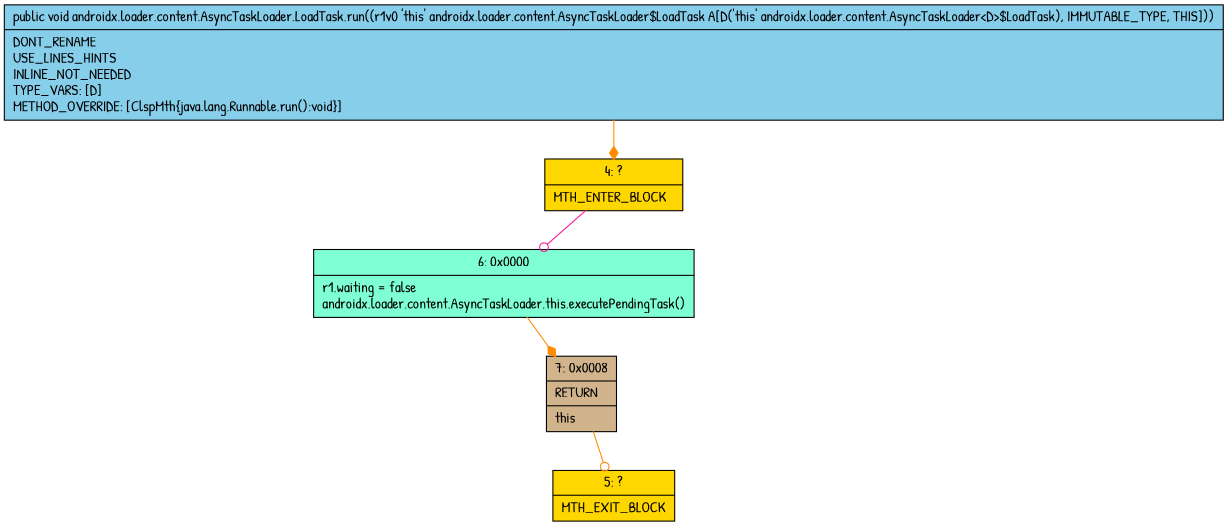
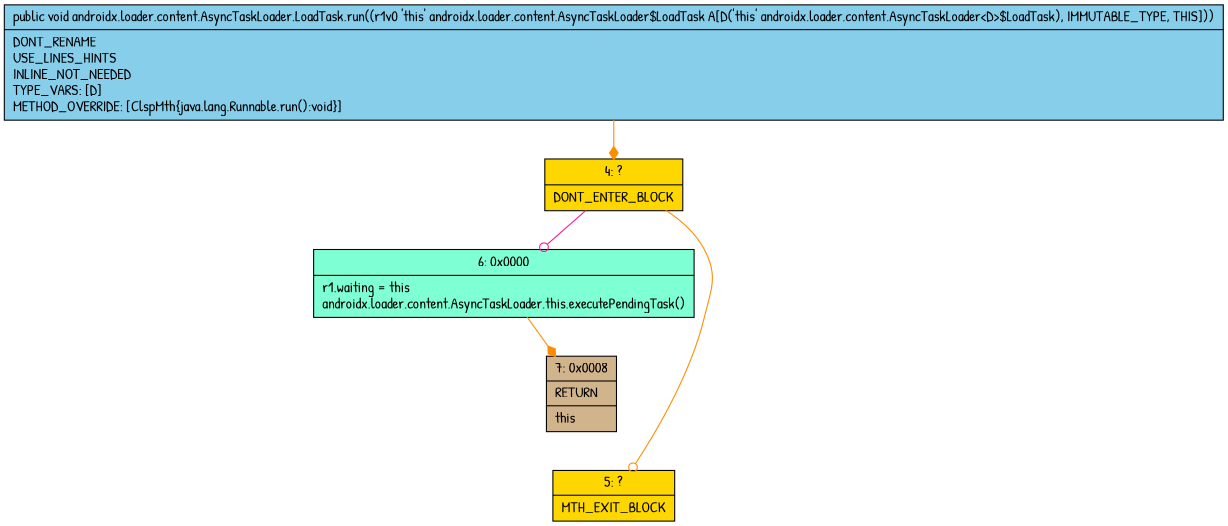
(611, 197) -> (614, 197)
(370, 288) -> (366, 288)
(598, 447) -> (699, 335)
